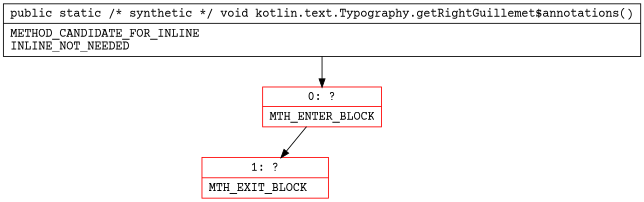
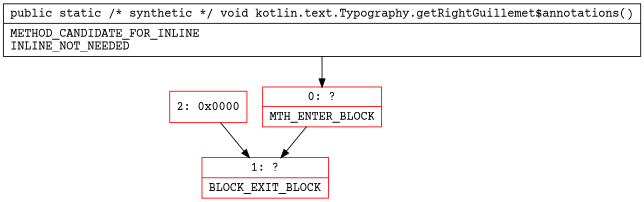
none -> (208, 107)
(258, 188) -> (265, 188)
